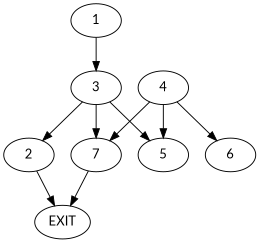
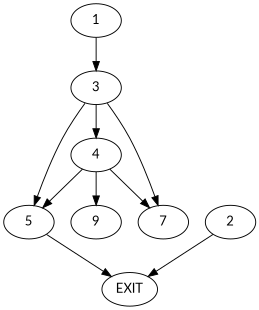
(66, 118) -> (96, 117)
(231, 155) -> (96, 222)
(82, 184) -> (75, 253)
